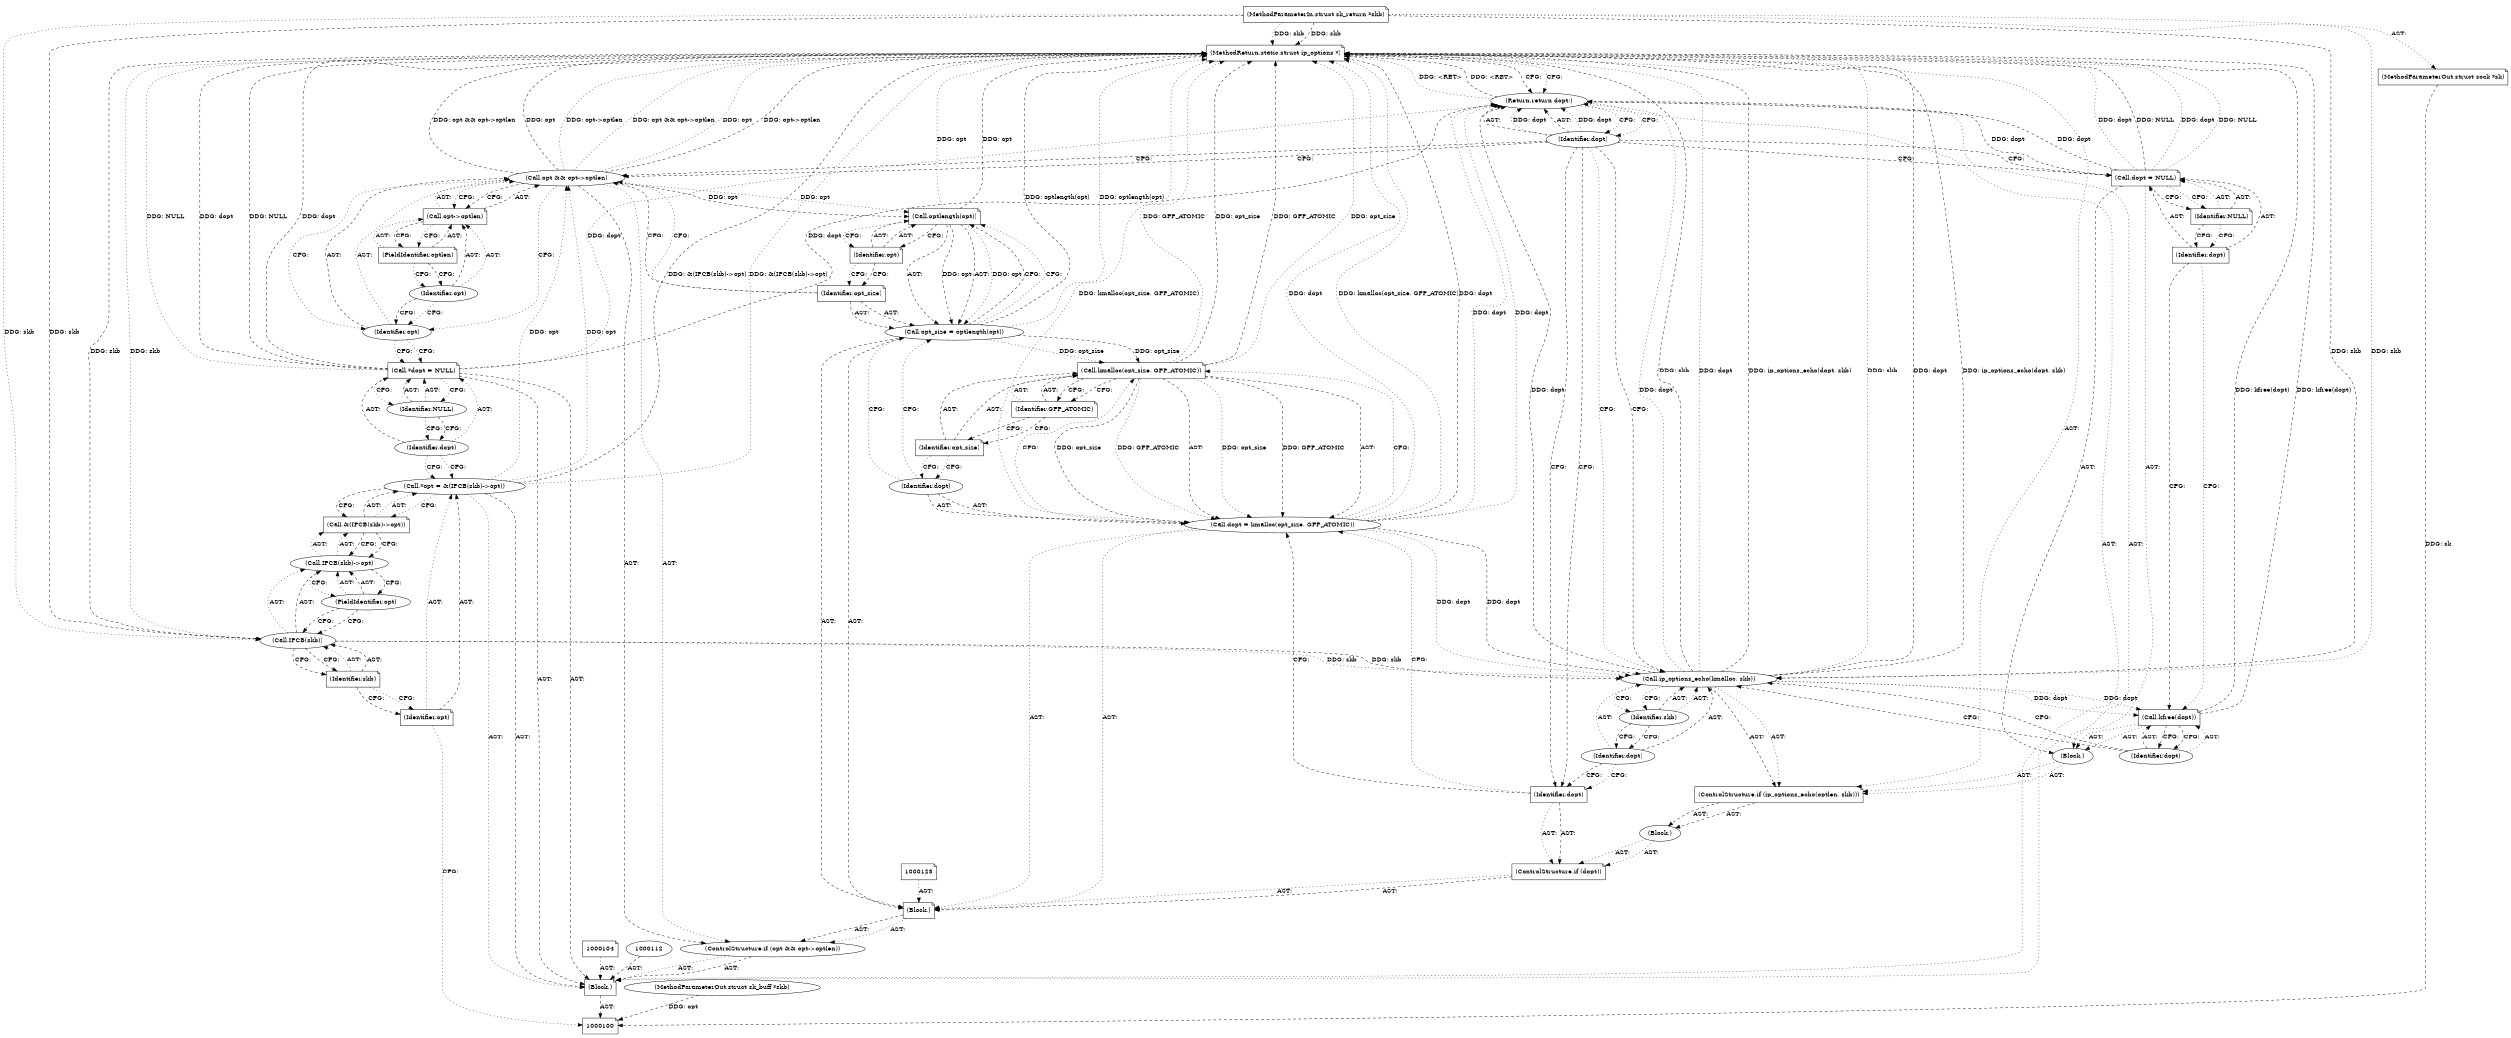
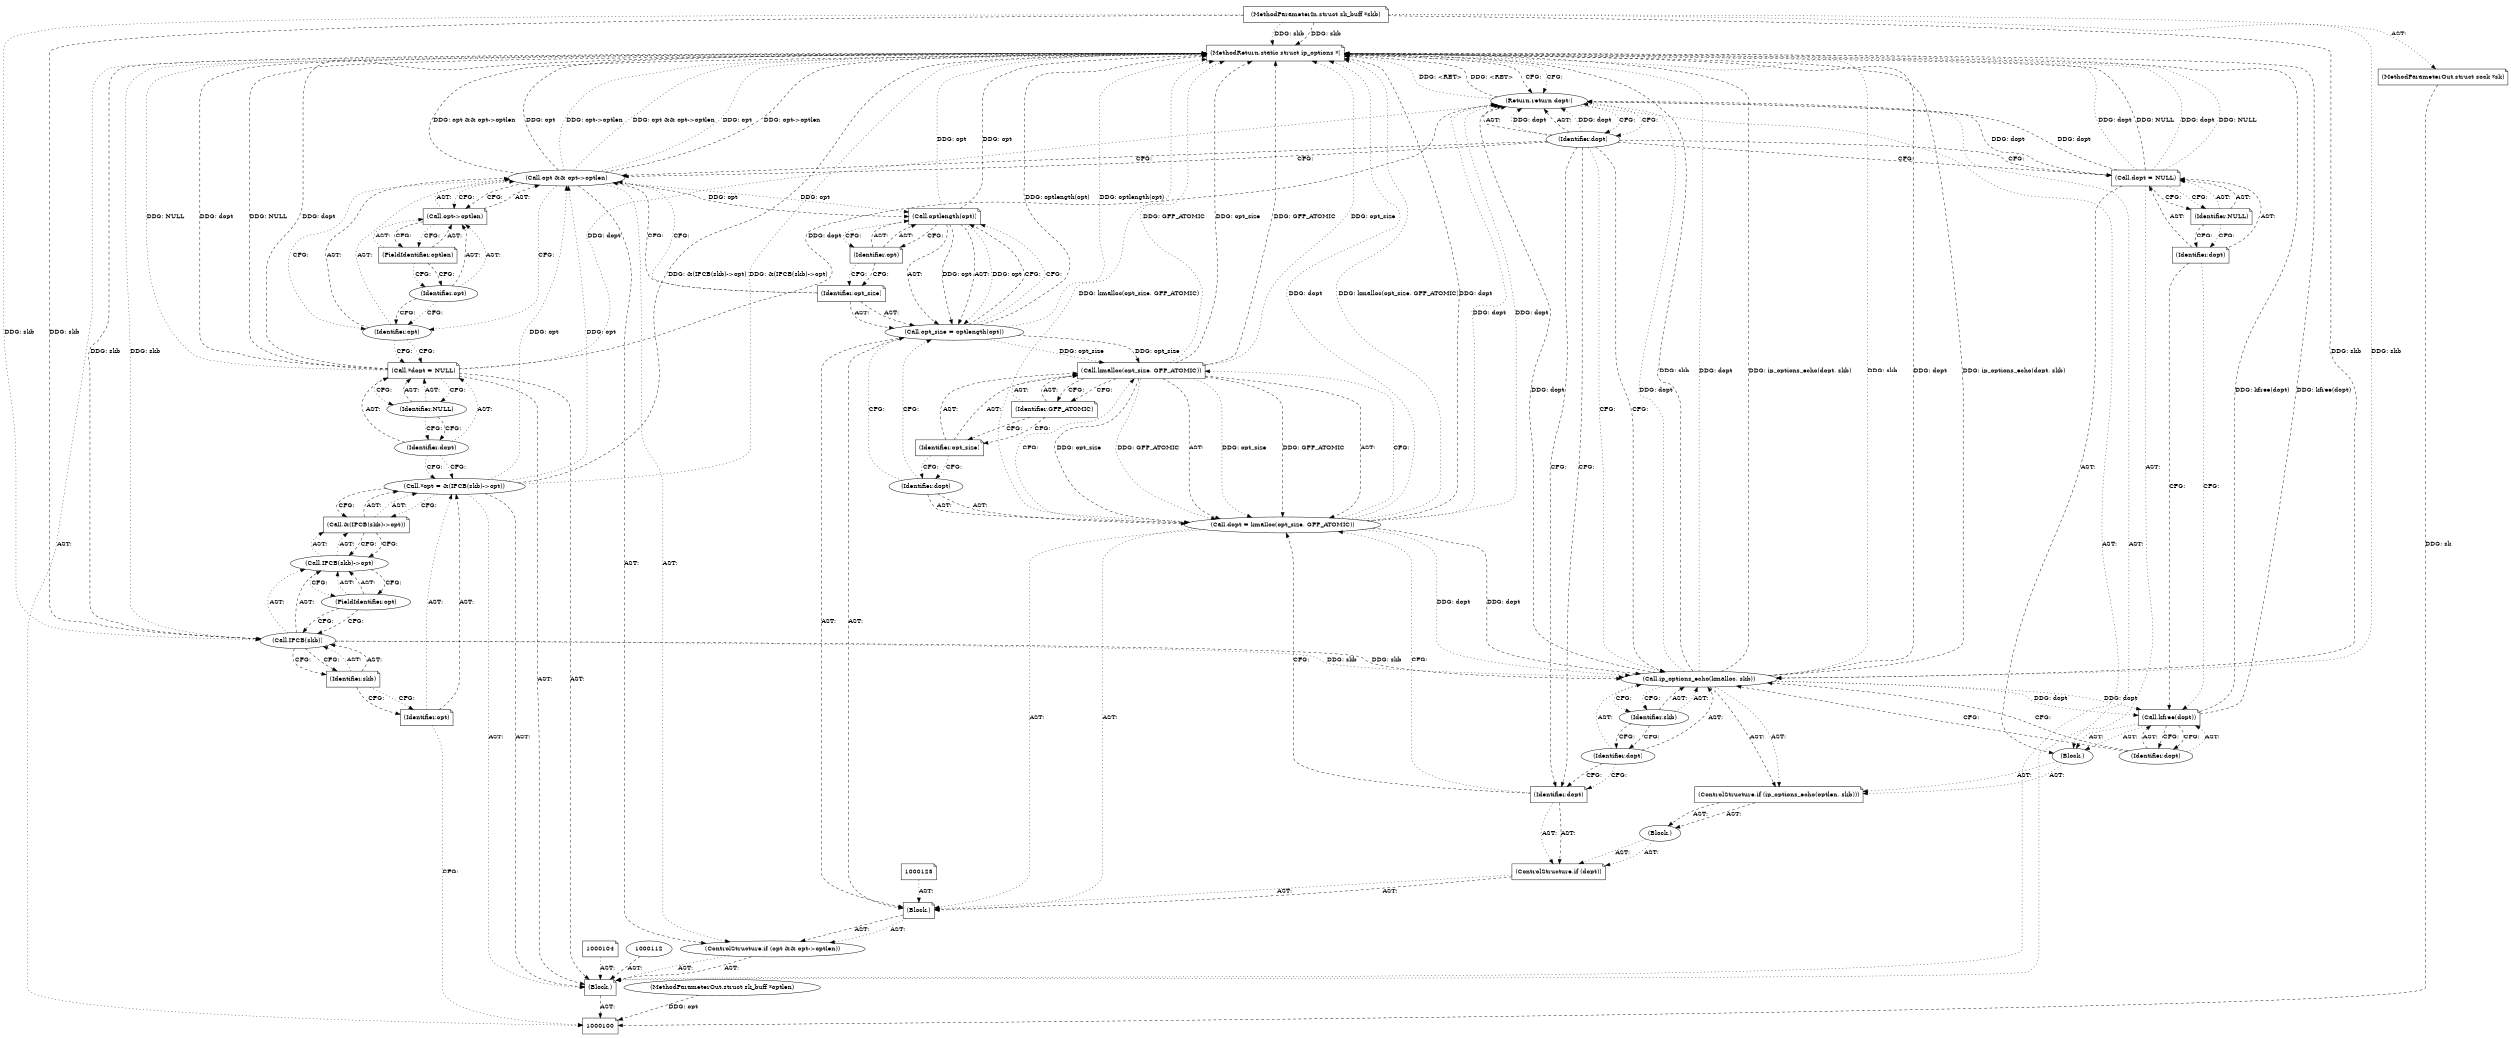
(1316, 15) -> (1316, 15)
(2082, 143) -> (92, 257)
(722, 987) -> (722, 987)
